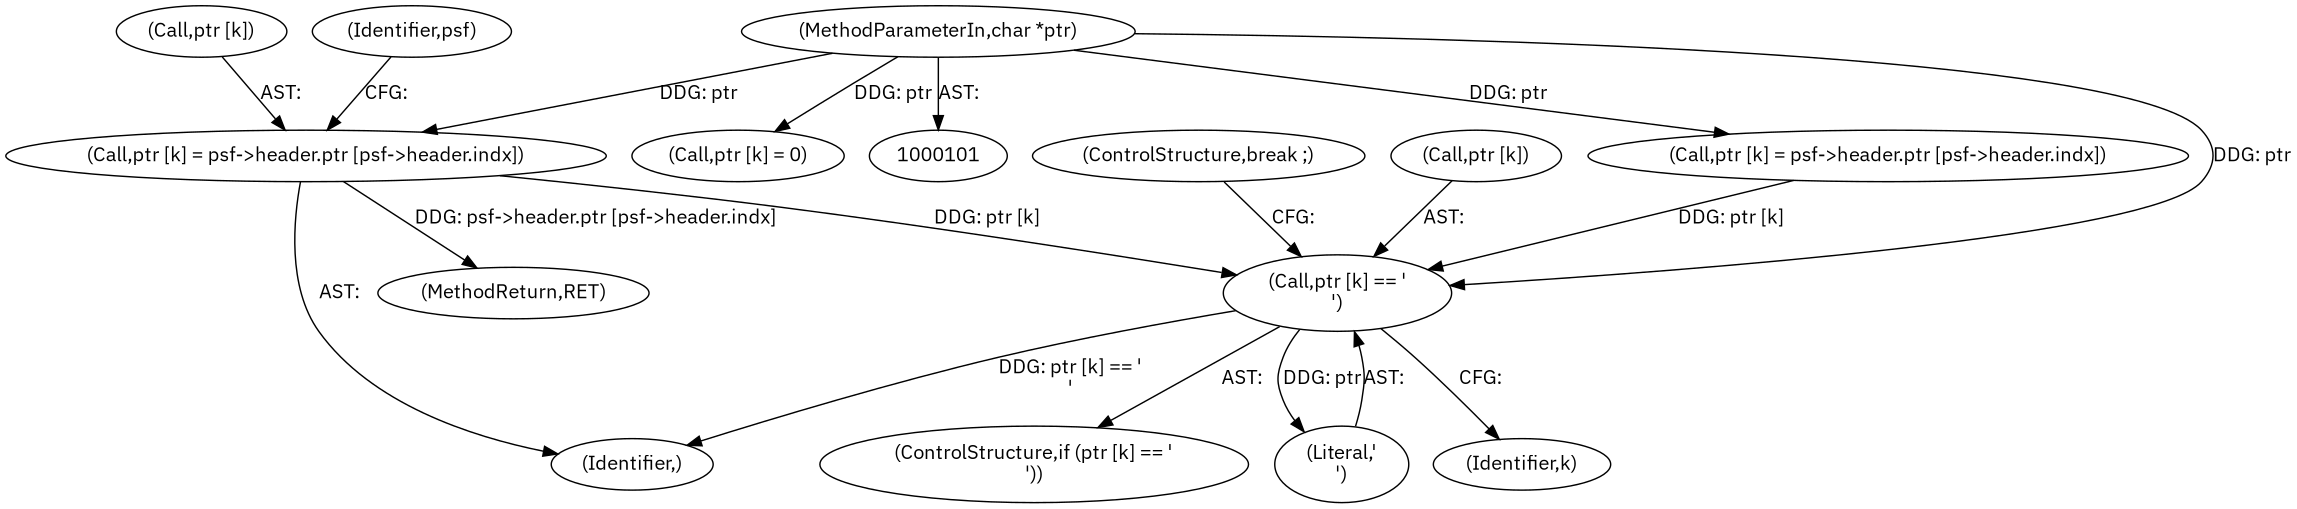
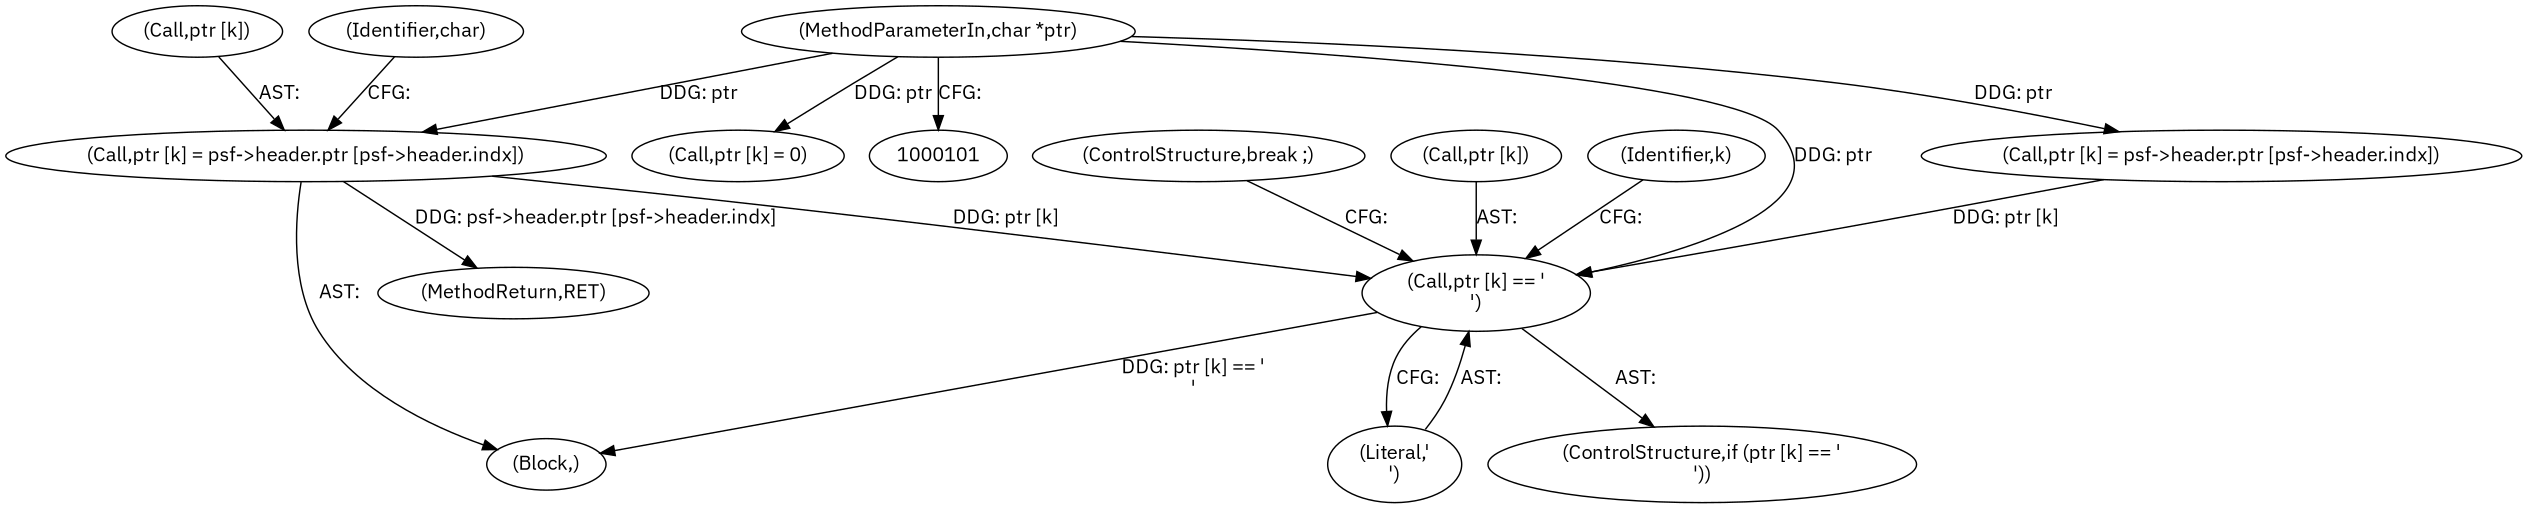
(412, 31) -> (416, 31)
(961, 94) -> (963, 94)
(1436, 377) -> (1590, 215)
(1322, 379) -> (1420, 379)
(632, 464) -> (546, 464)
